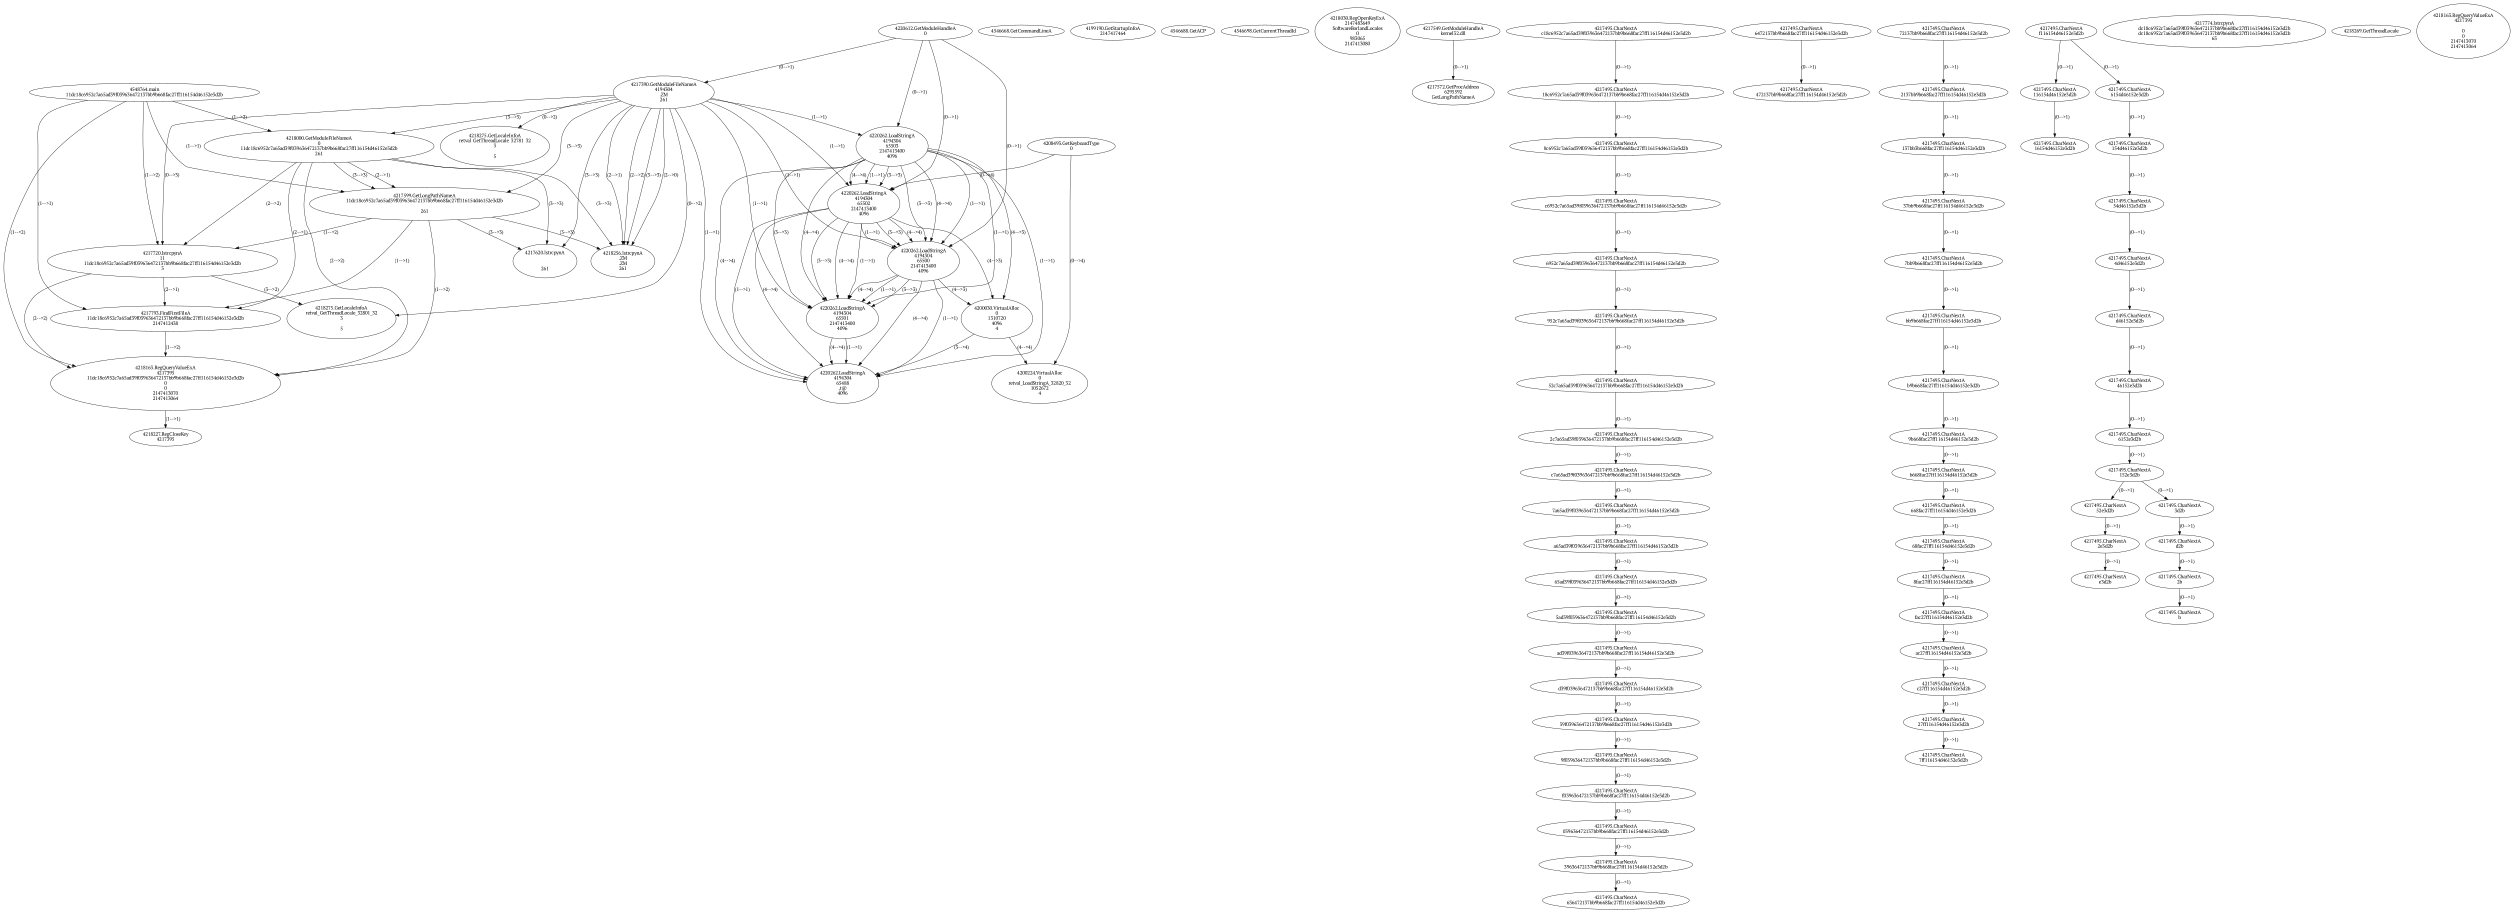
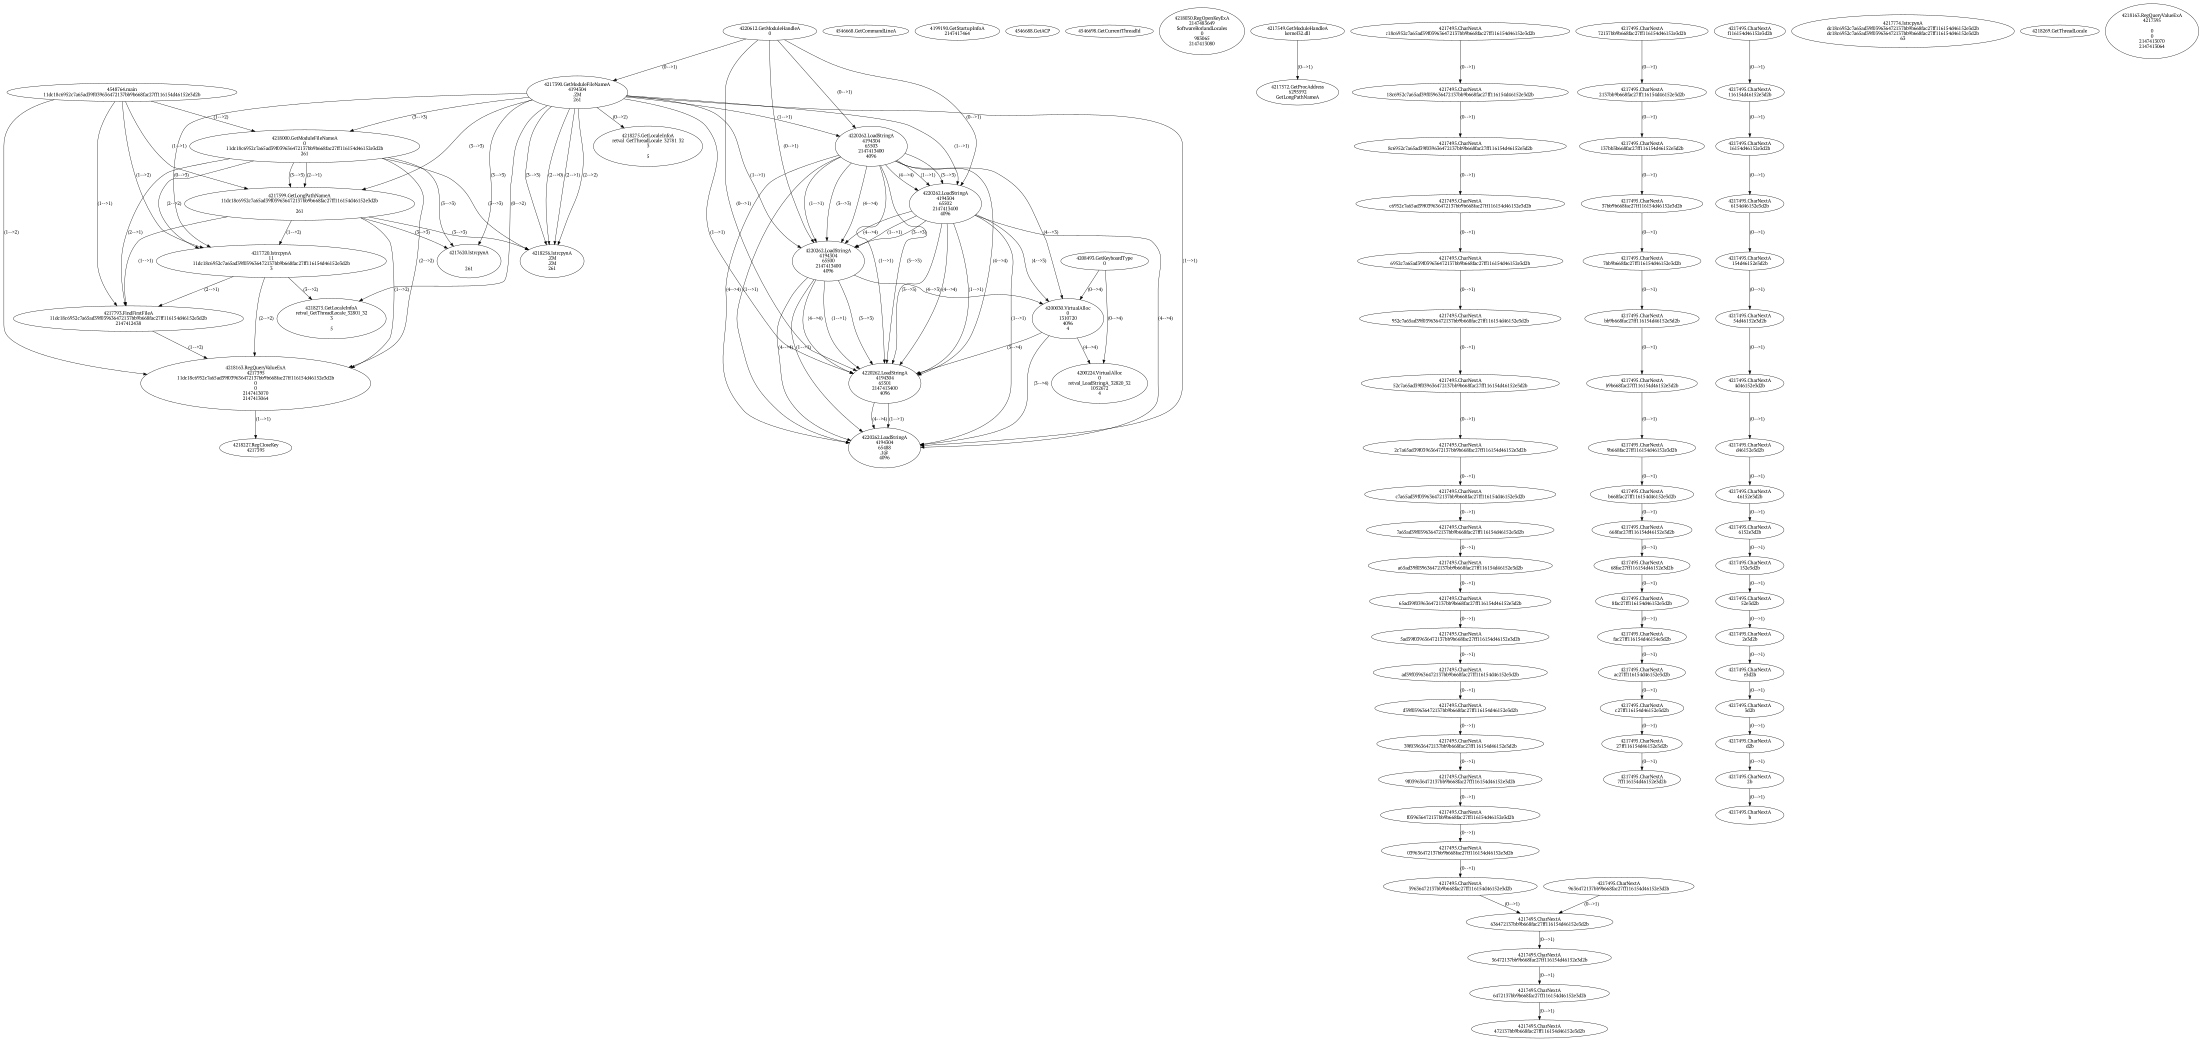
(2094, 61) -> (1750, 173)
(974, 174) -> (1090, 283)
none -> (736, 223)
none -> (981, 354)
(2153, 490) -> (1750, 689)
(1944, 615) -> (1642, 637)
none -> (1619, 886)
none -> (1540, 958)
